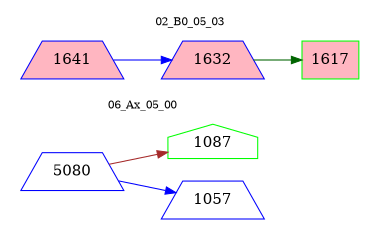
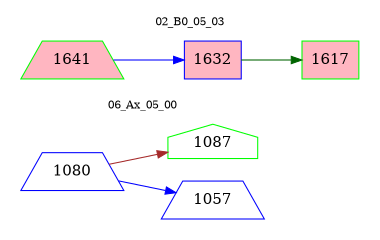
(72, 60) -> (72, 60)
(213, 60) -> (213, 60)
(72, 172) -> (72, 172)
